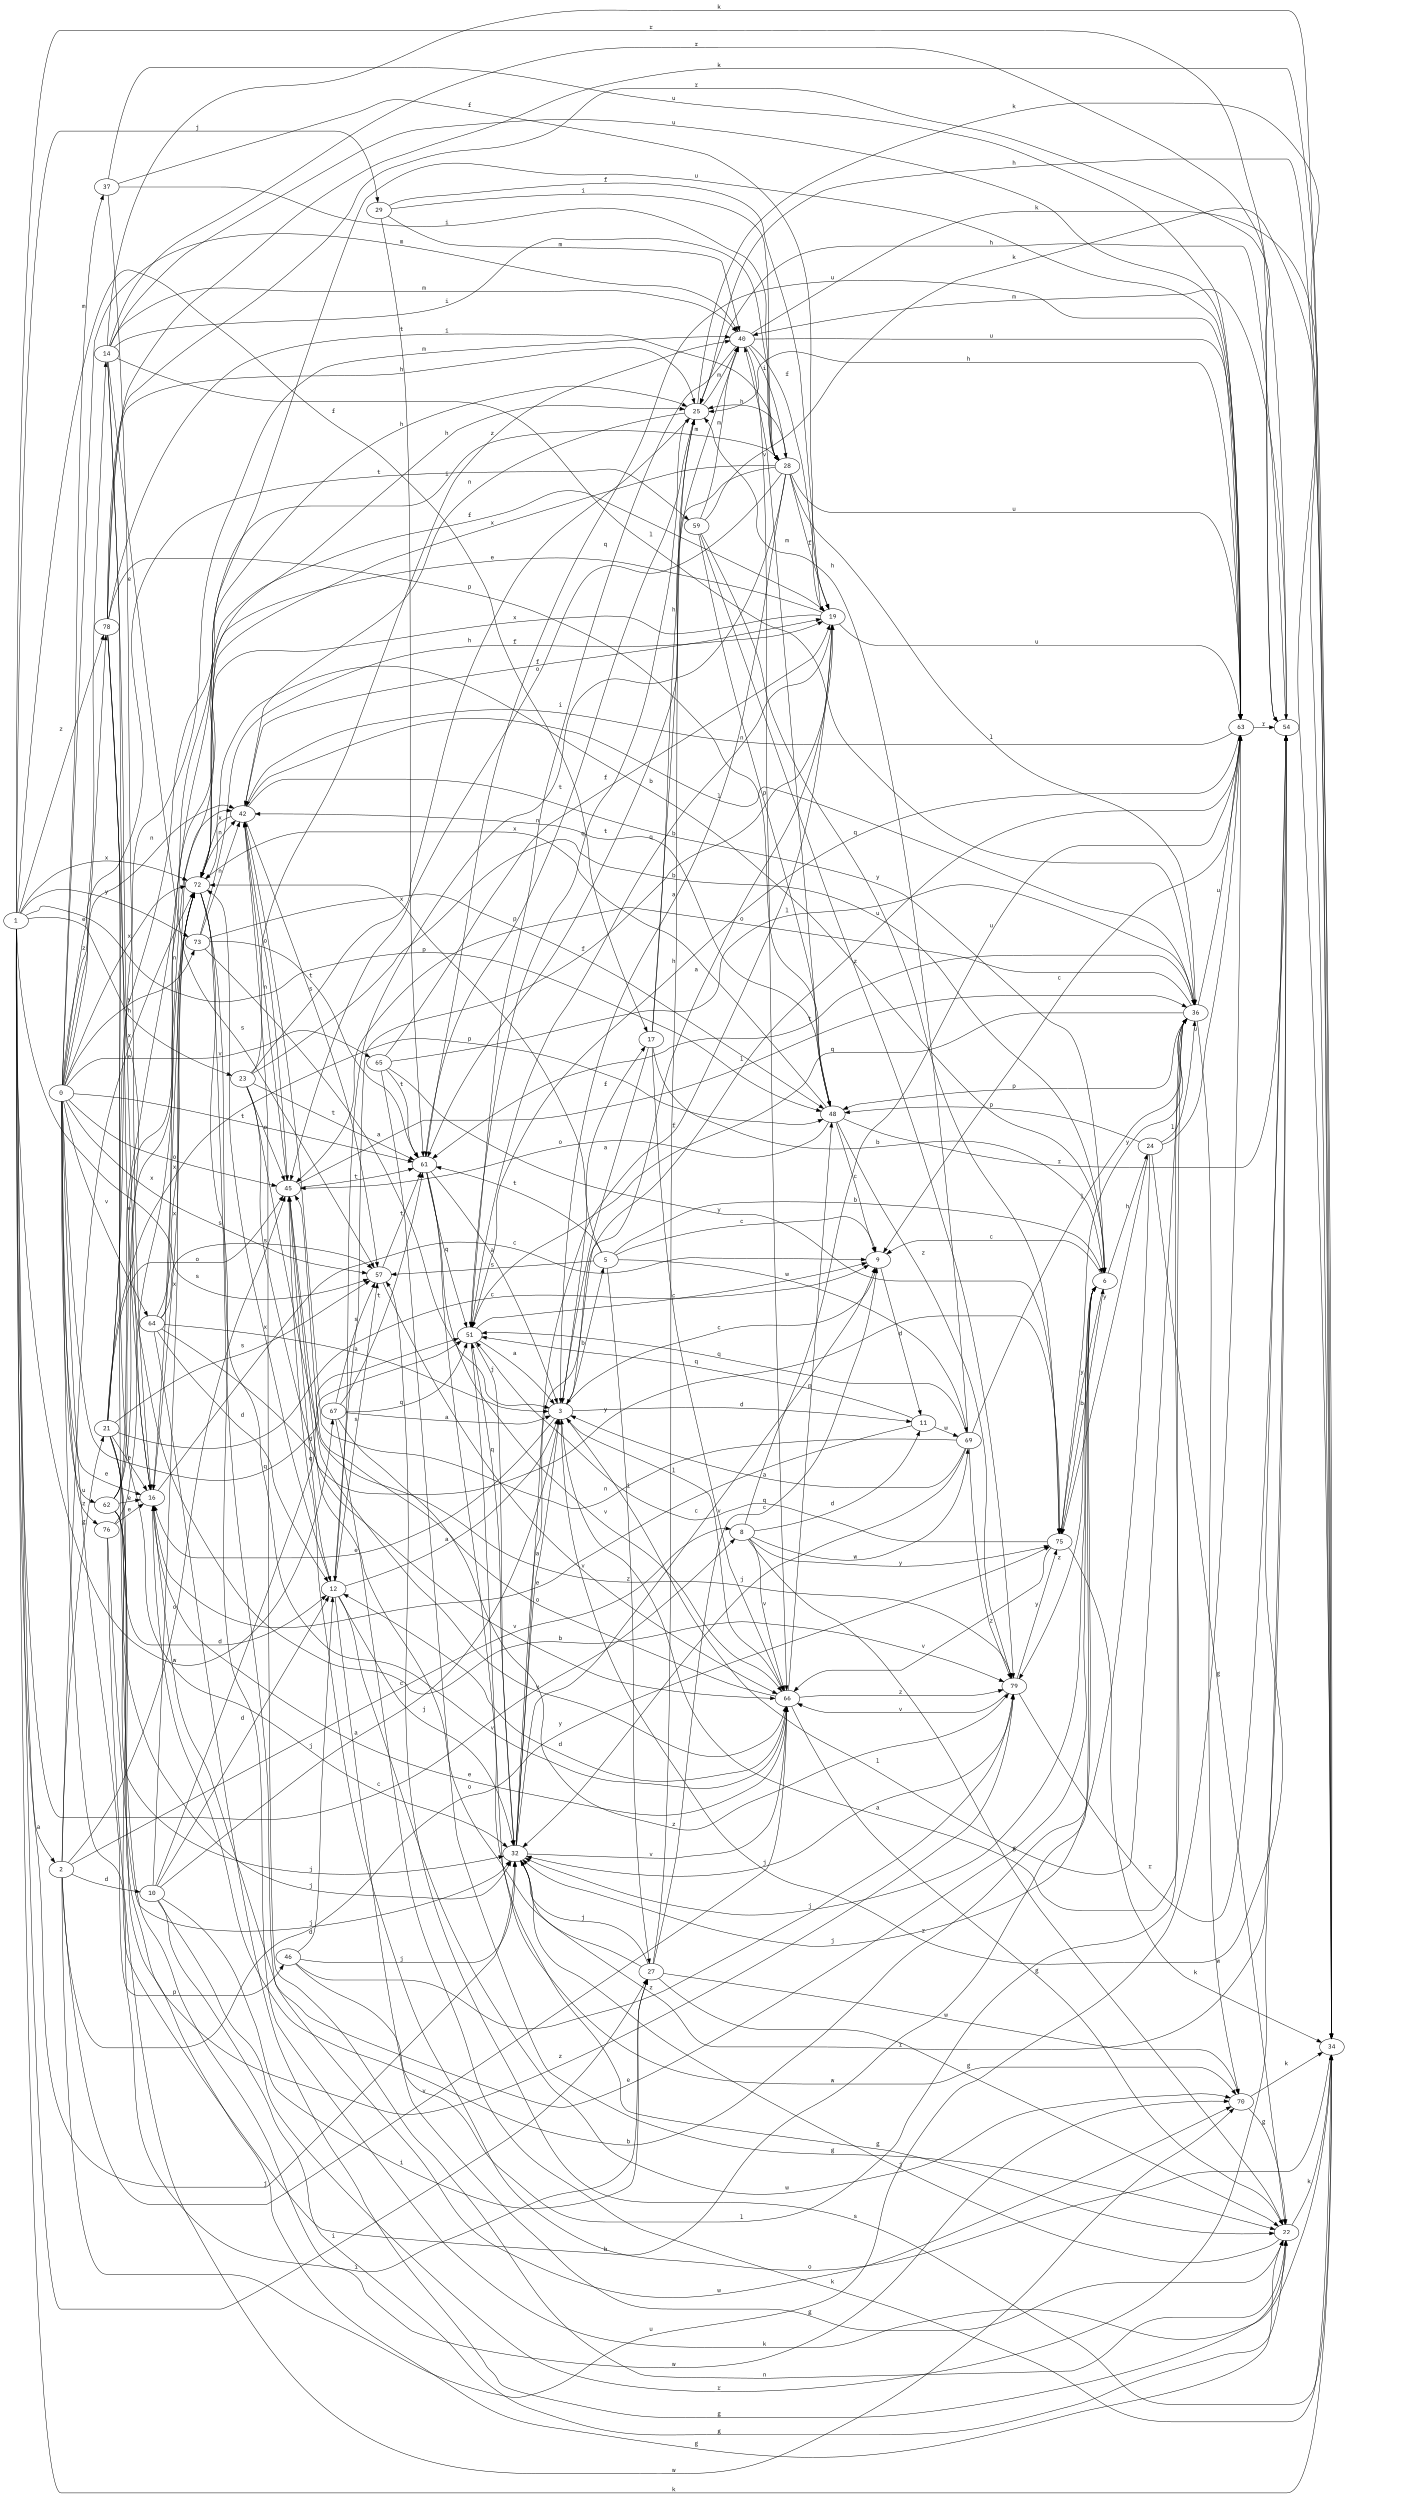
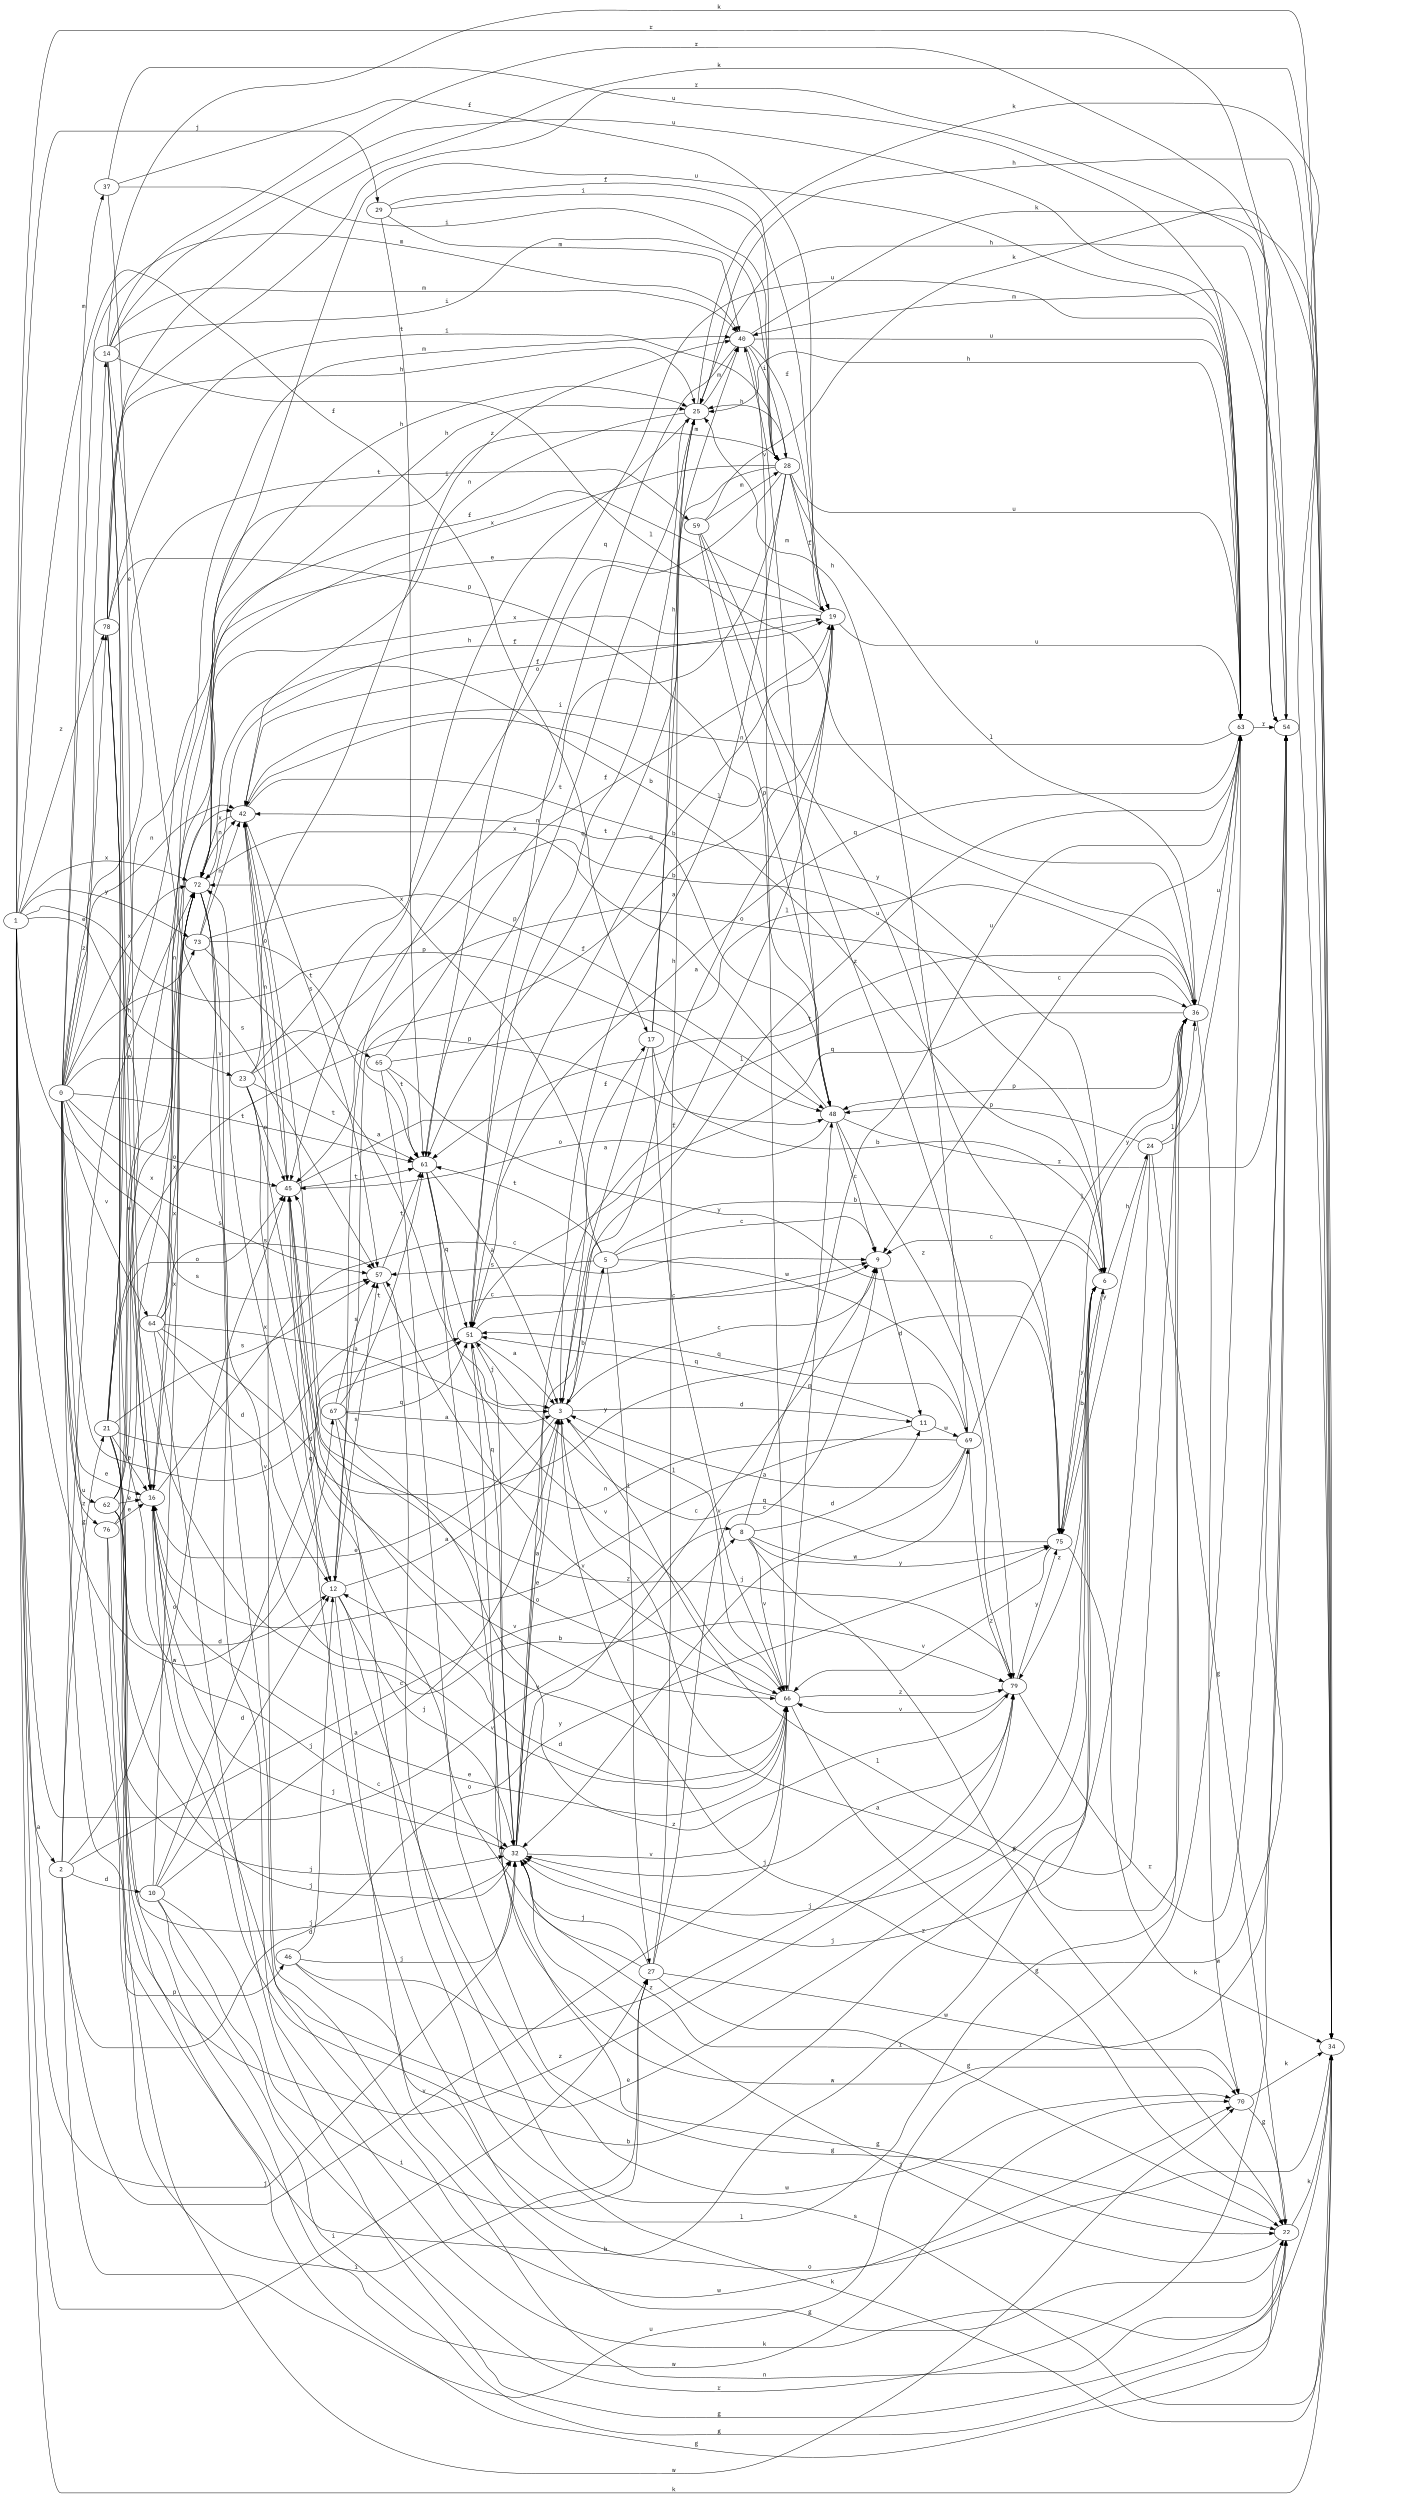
(720, 435) -> (740, 497)
(266, 1466) -> (266, 1466)
none -> (240, 1761)
